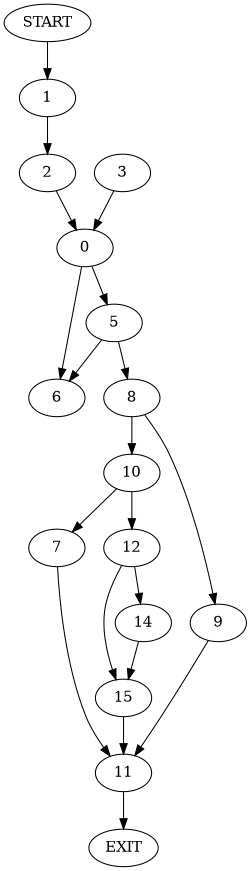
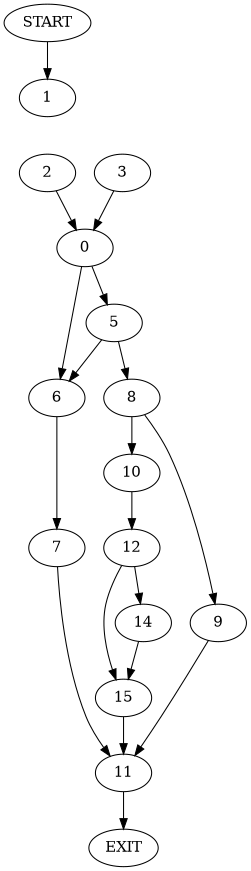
(47, 130) -> none
(98, 507) -> (57, 468)
